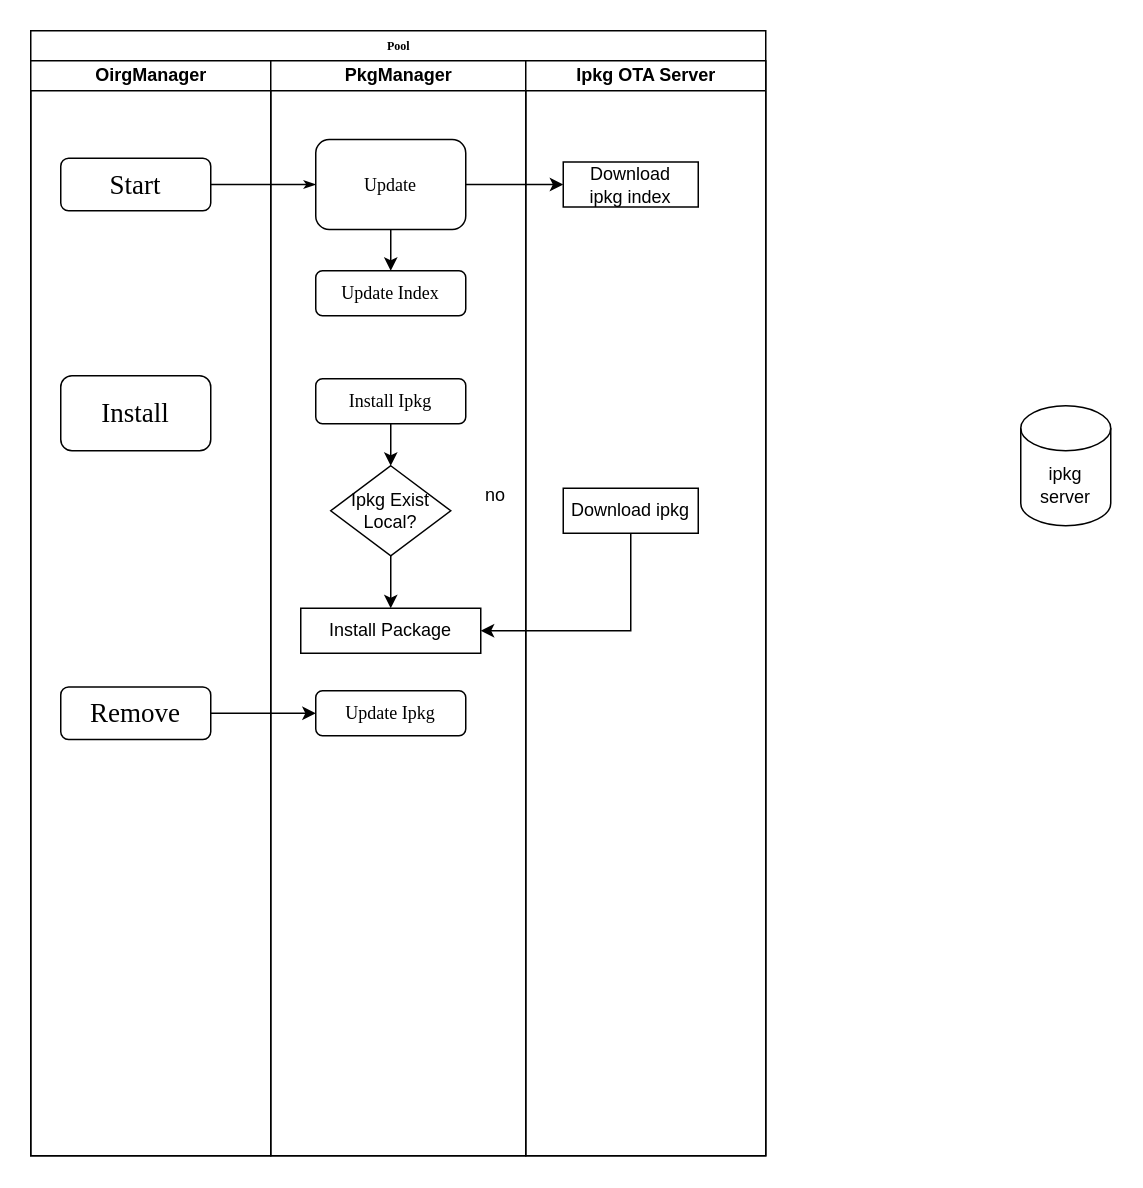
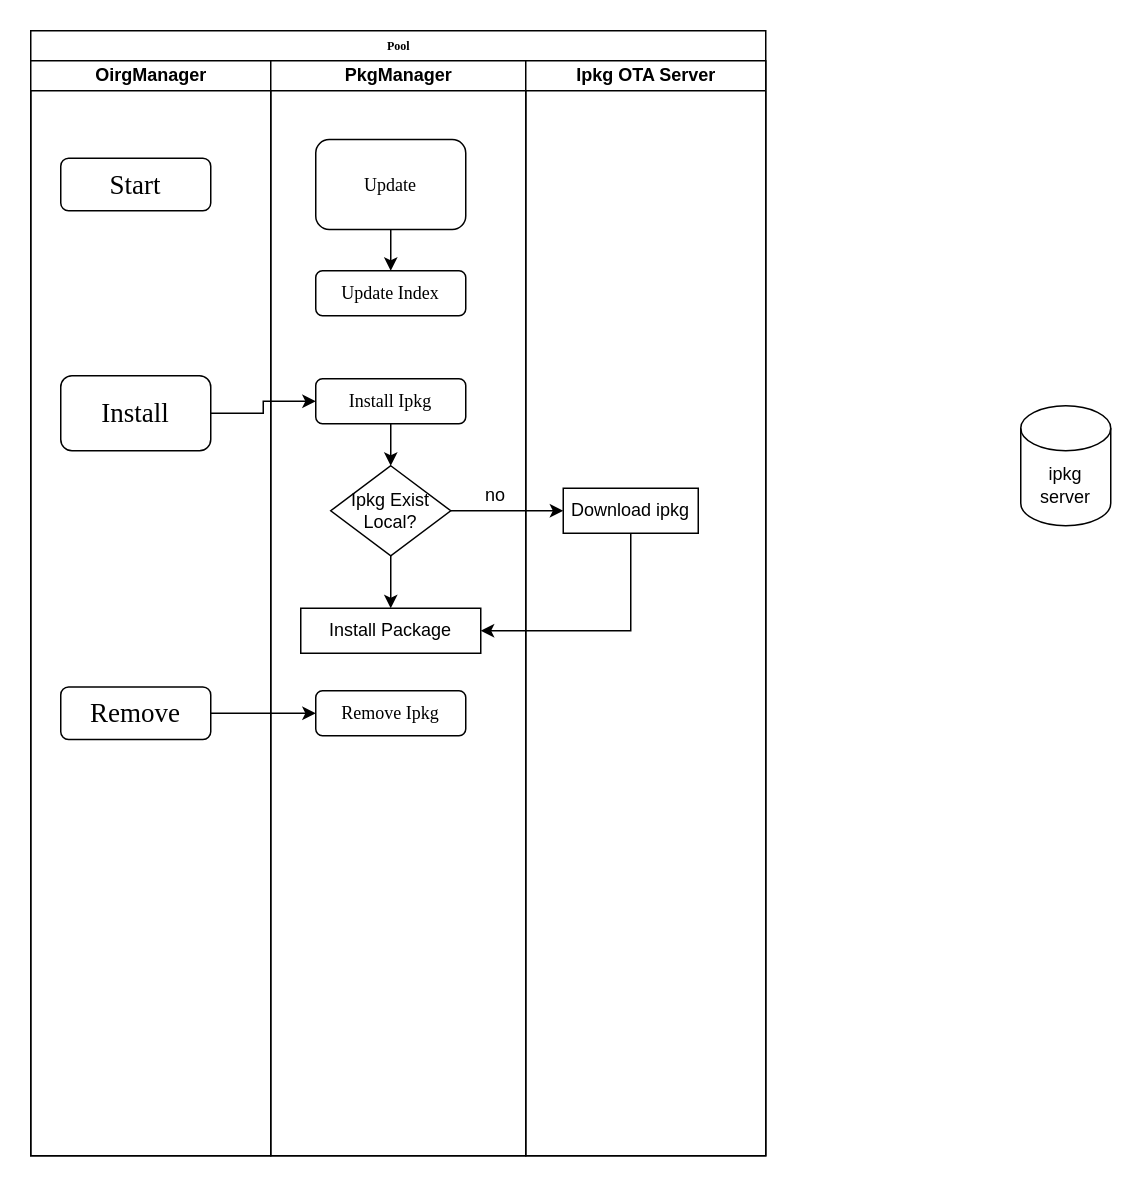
(259, 185) -> none
(509, 185) -> none
(631, 185) -> none
none -> (263, 412)
none -> (502, 511)
(391, 713) -> (391, 713)
